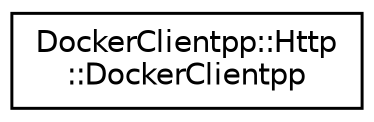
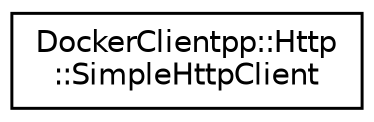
(187, 61) -> (187, 61)
